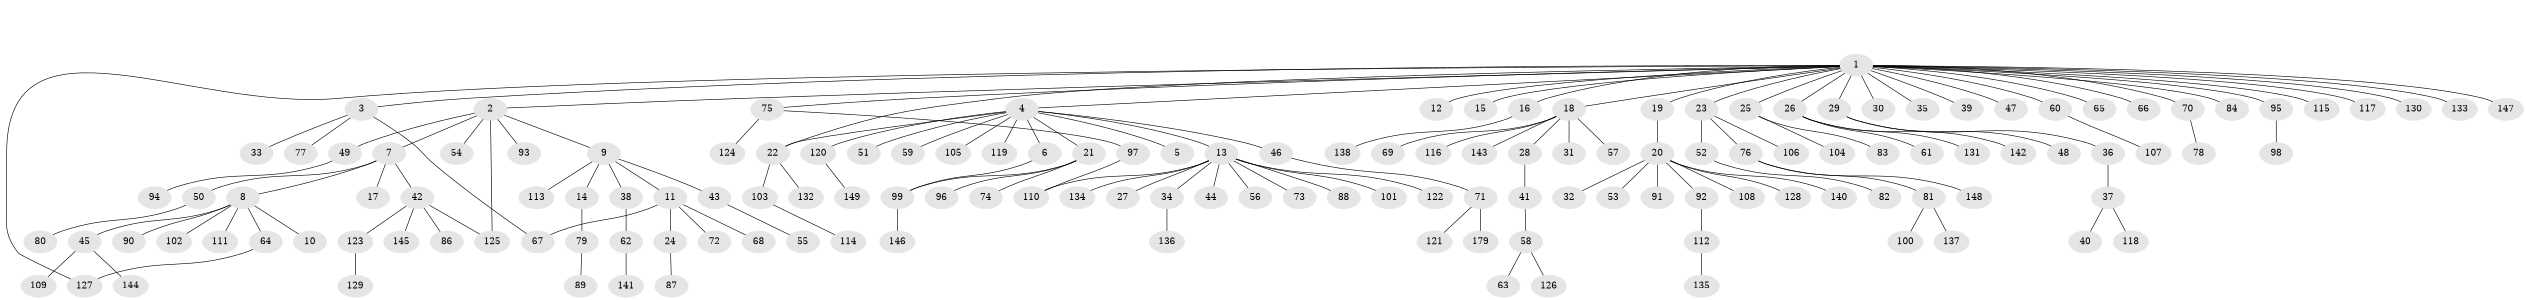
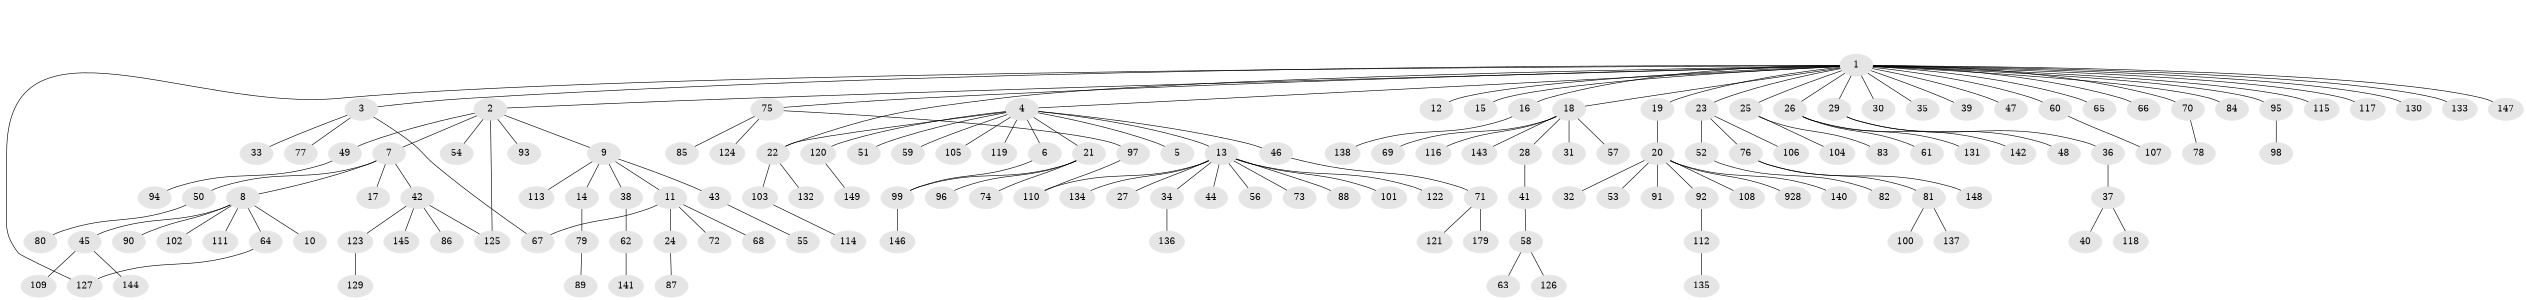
none -> (682, 154)
(1793, 198) -> (1793, 198)
